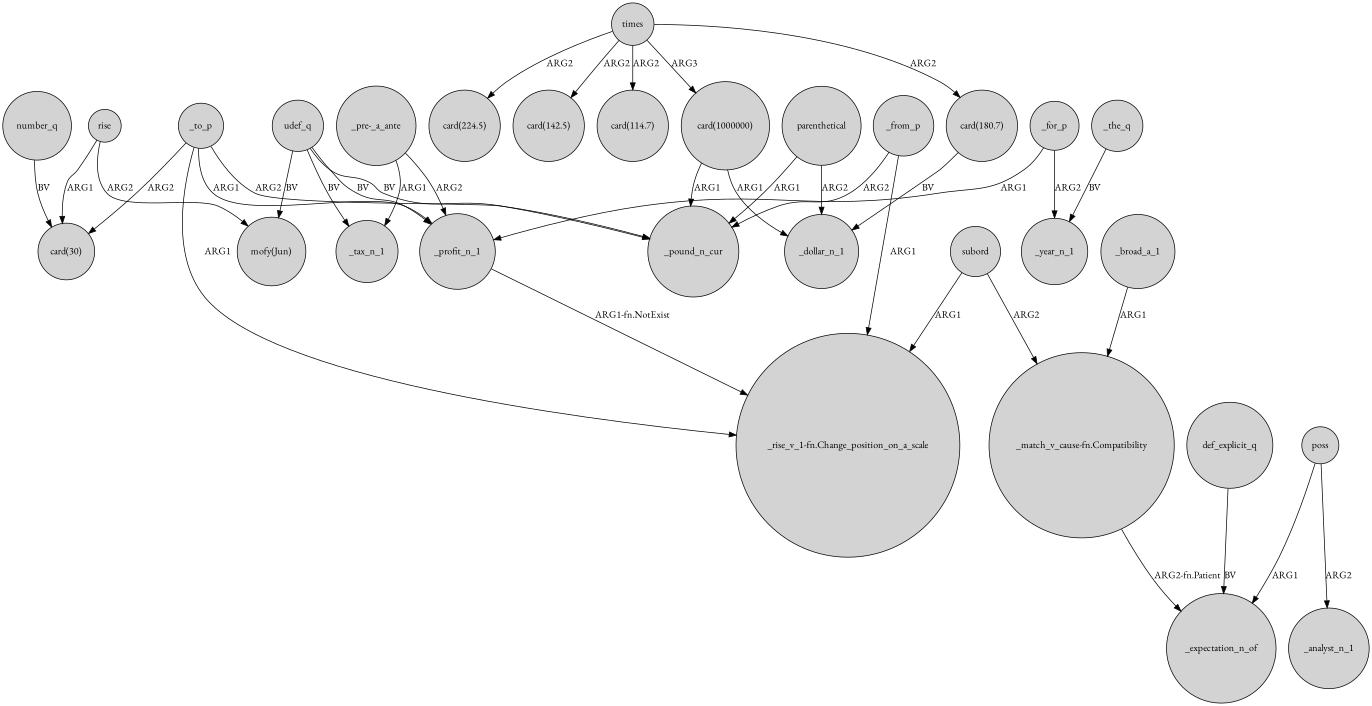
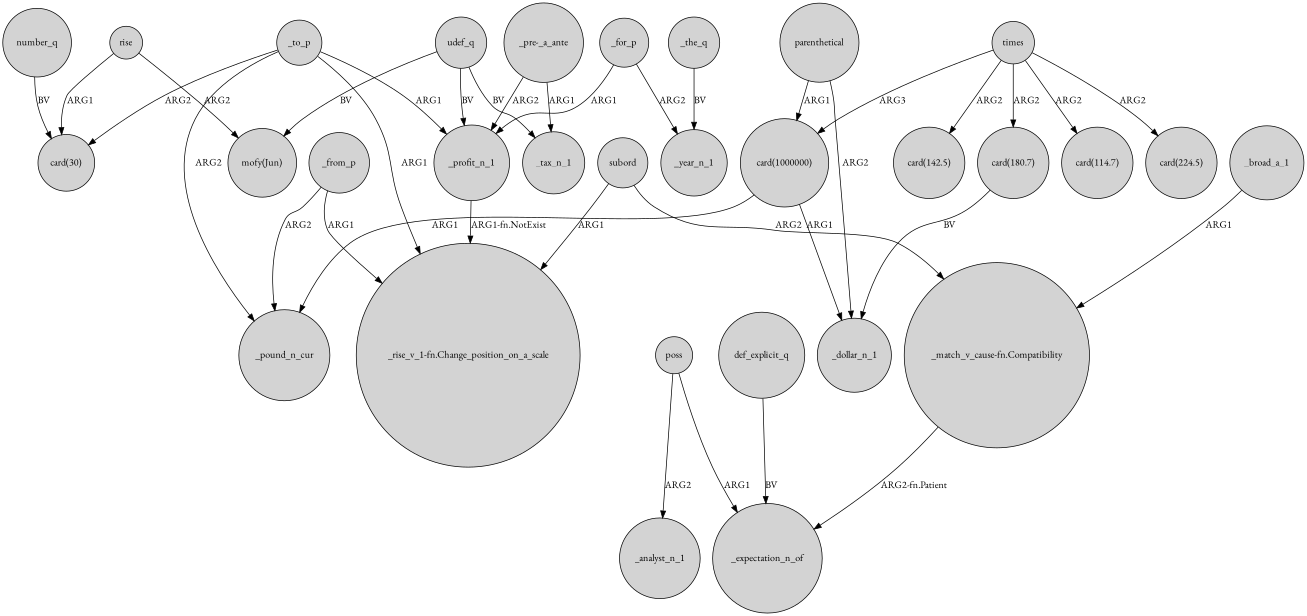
(767, 189) -> (804, 97)
(391, 196) -> none
